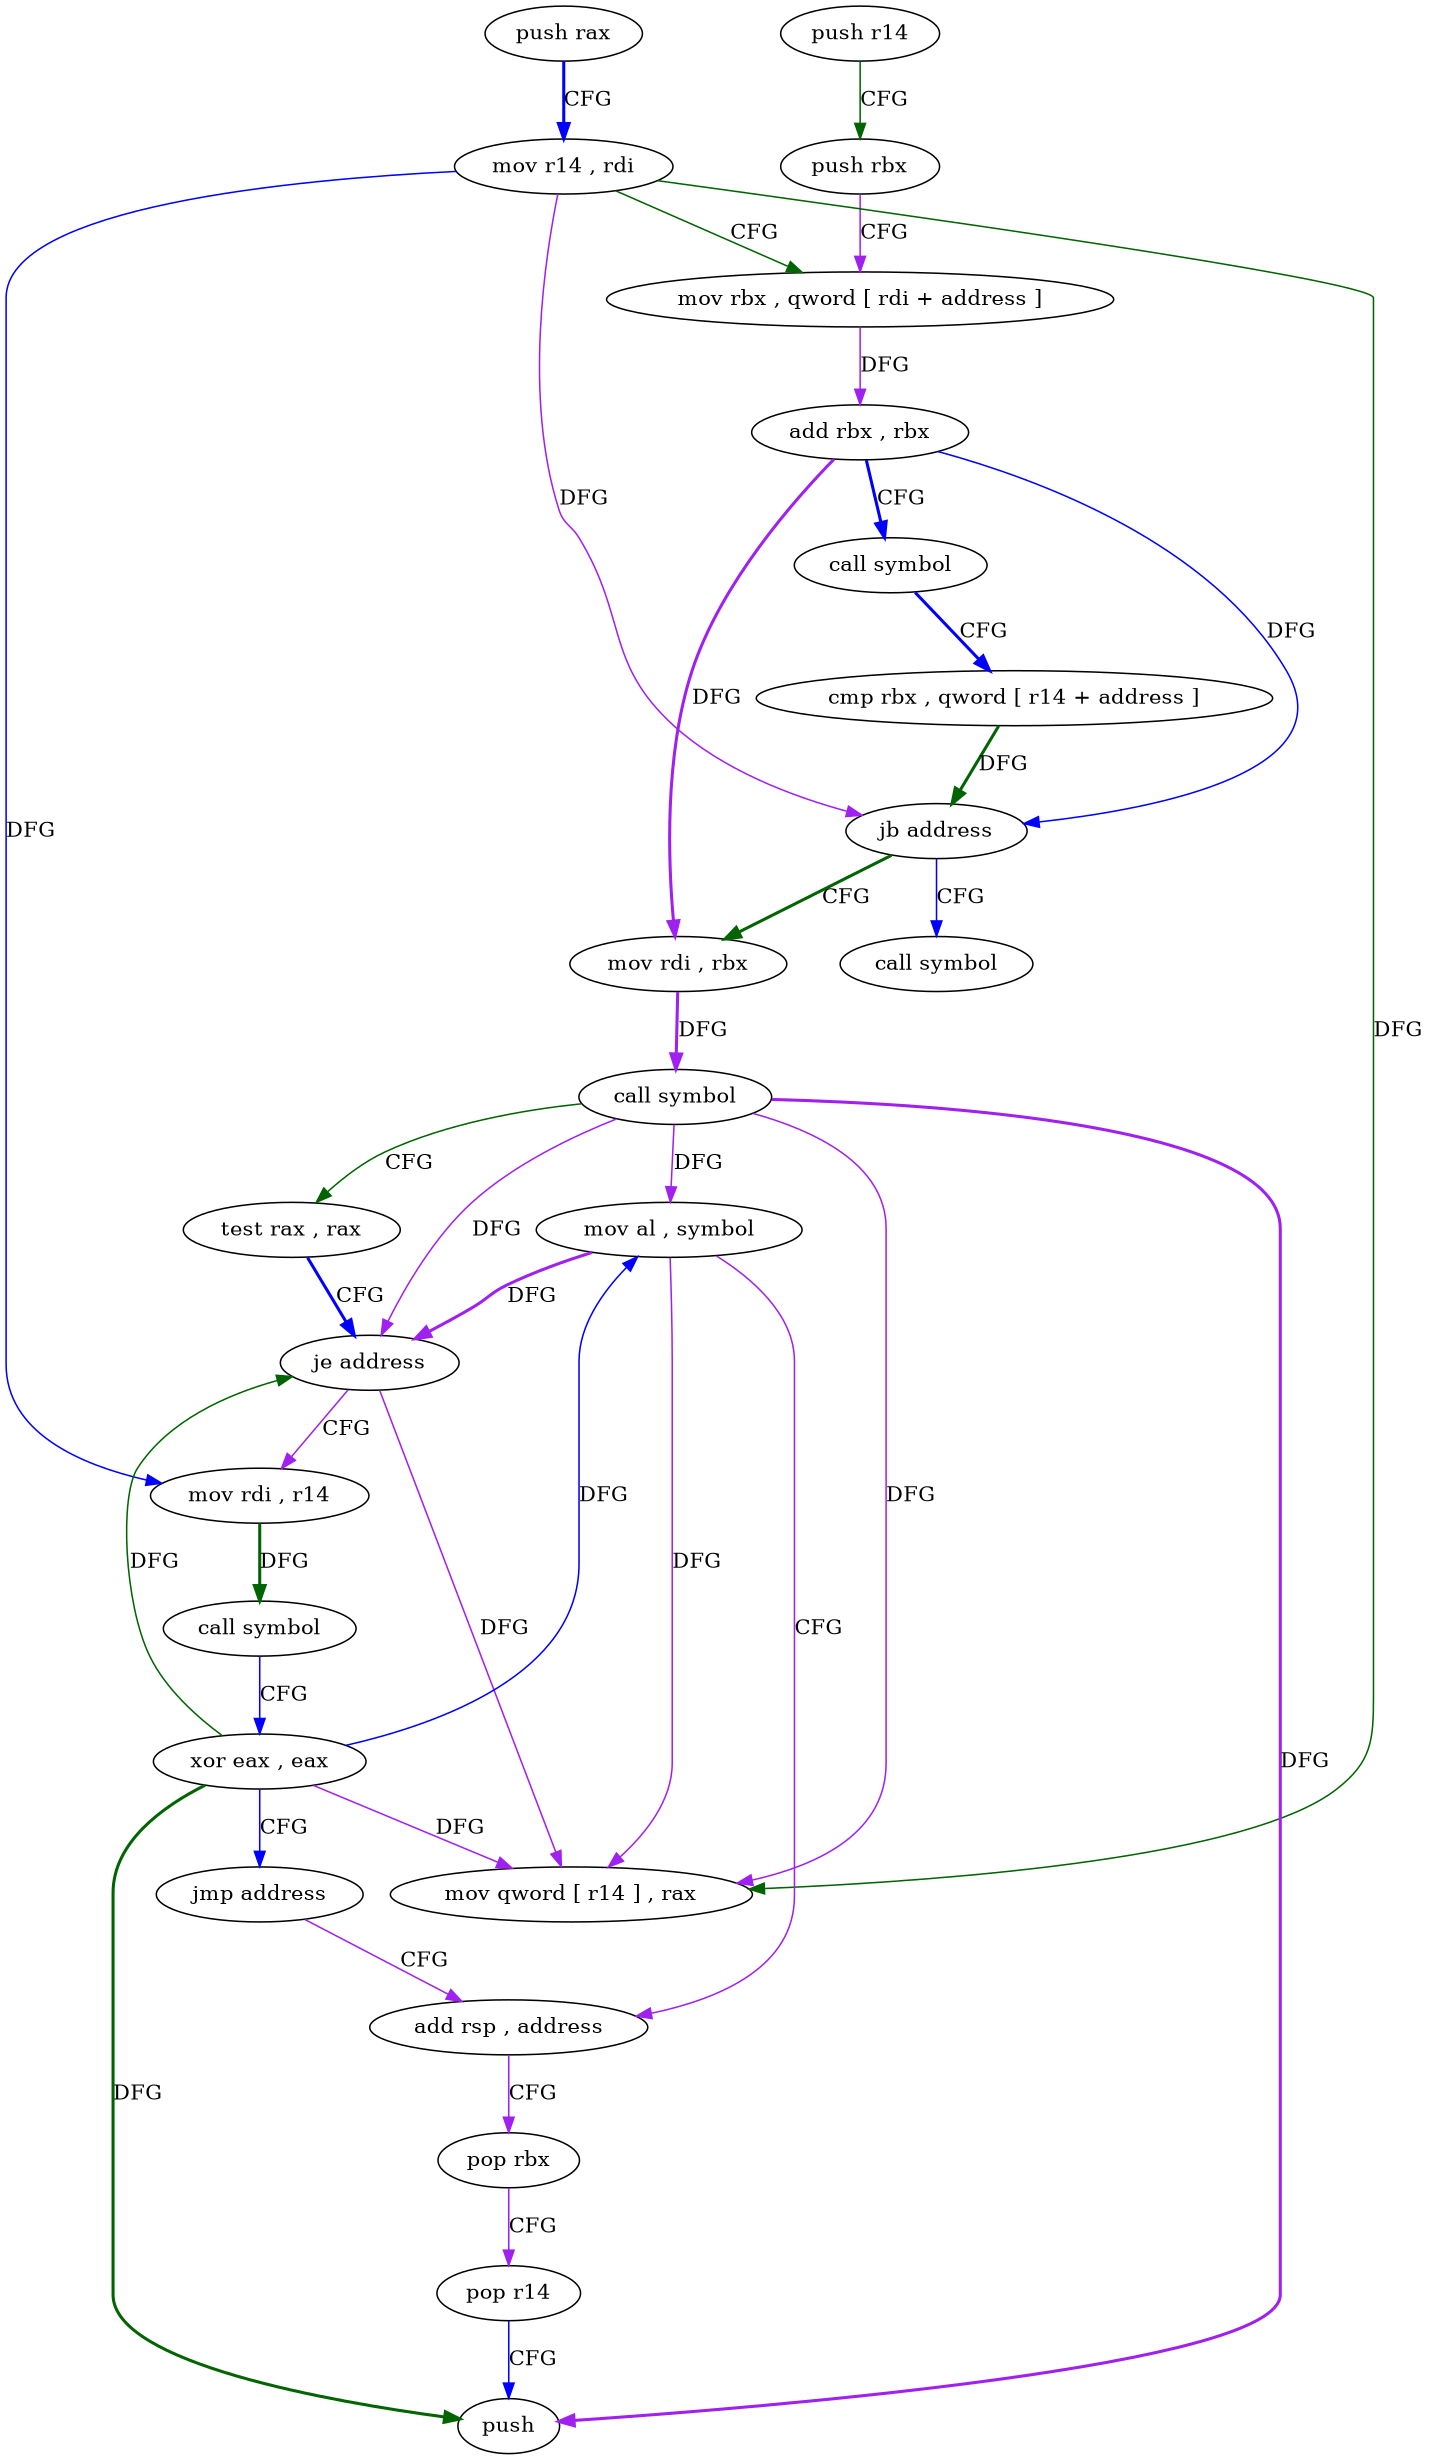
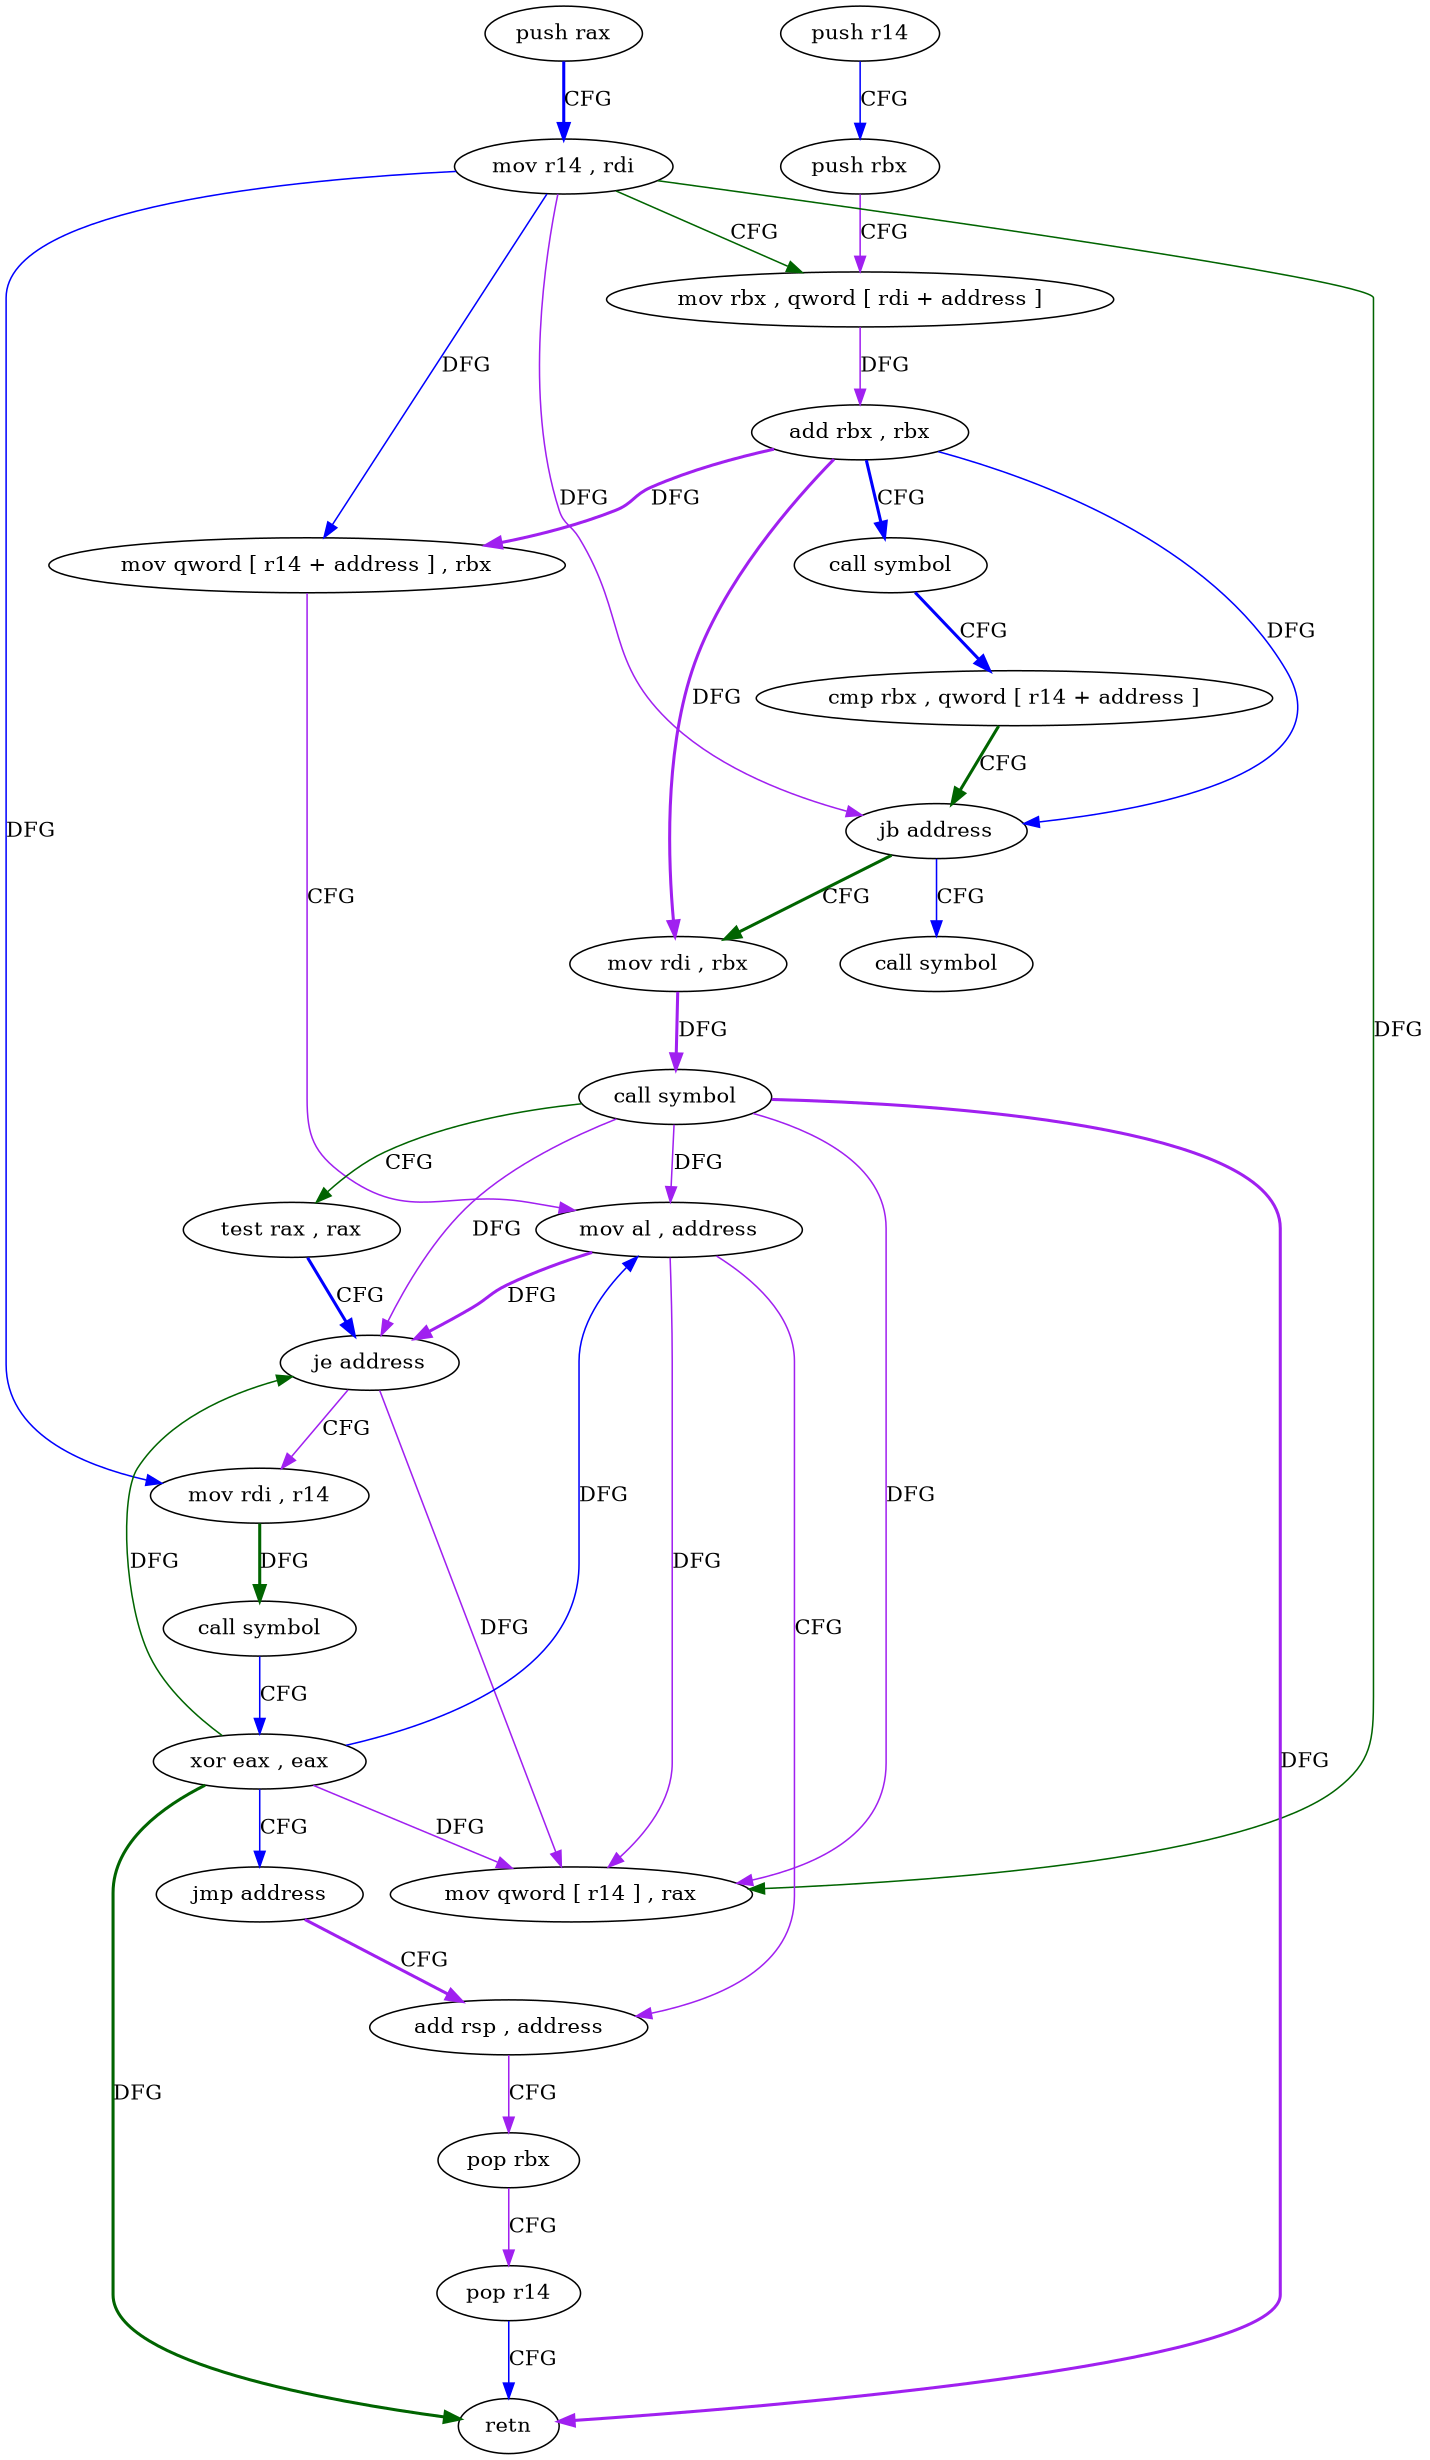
(860, 92) -> (860, 92)
none -> (307, 565)
(1004, 765) -> (1004, 765)
(669, 1230) -> (669, 1230)
(376, 1957) -> (376, 1957)
(509, 2426) -> (509, 2426)
